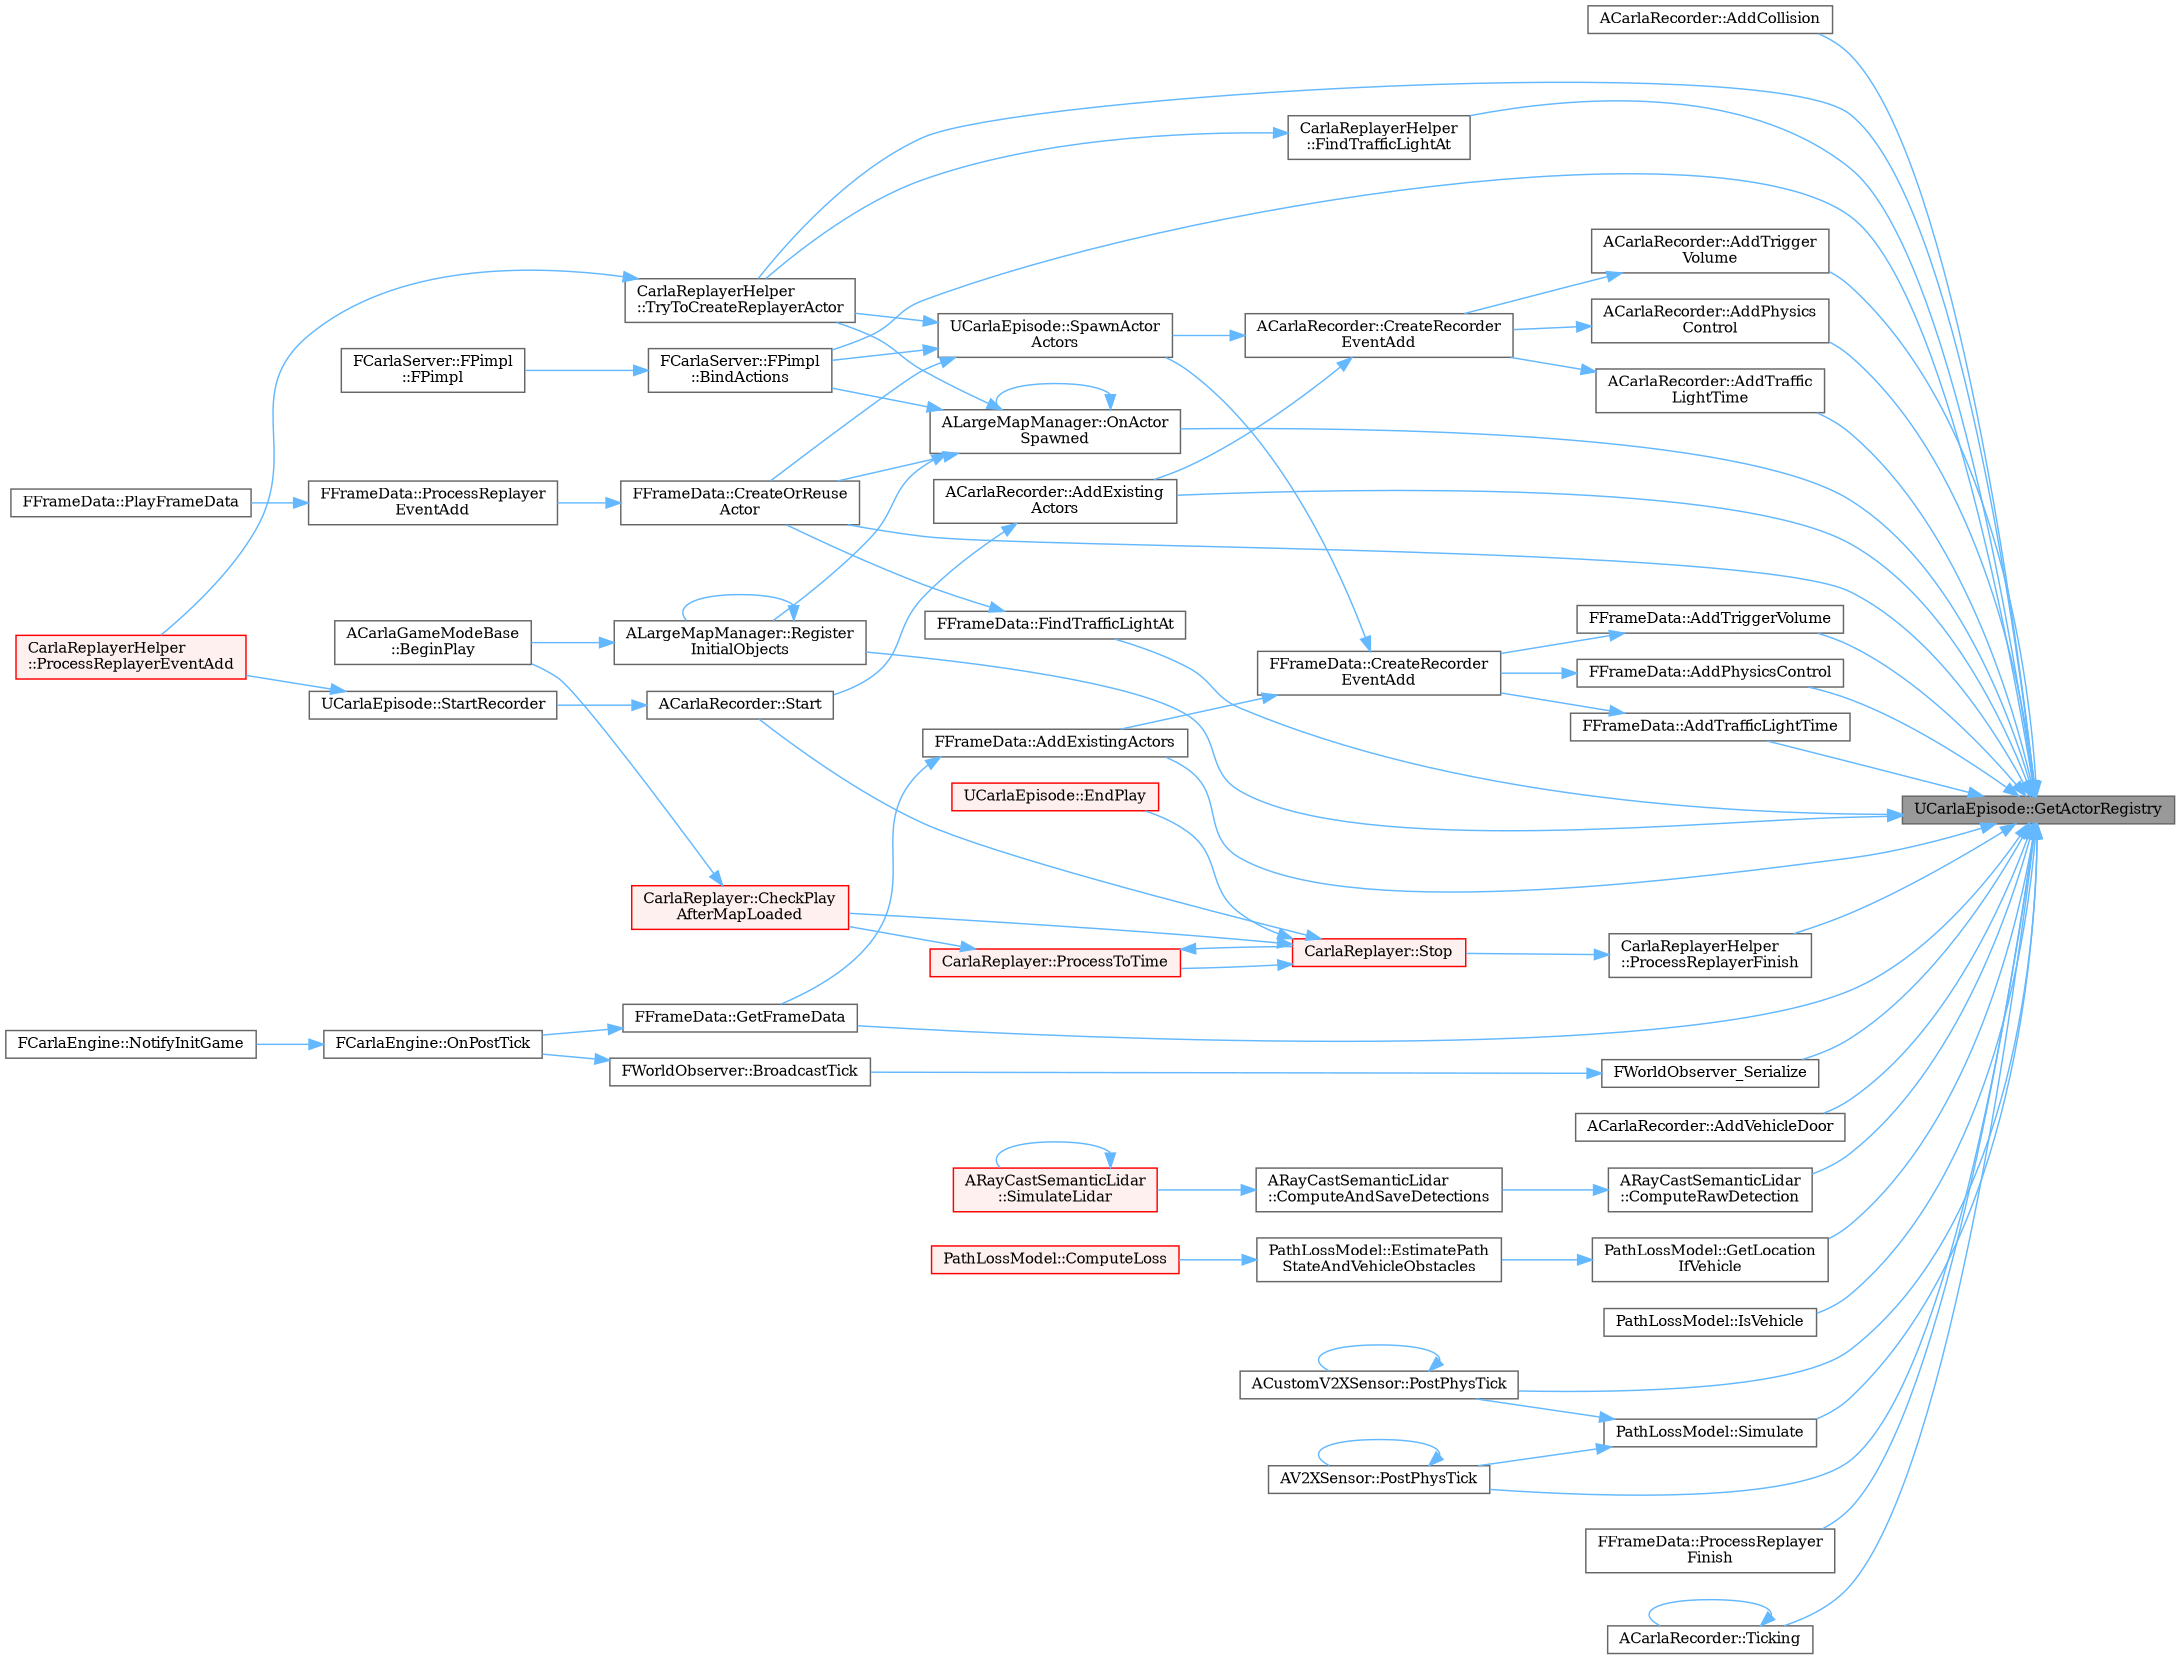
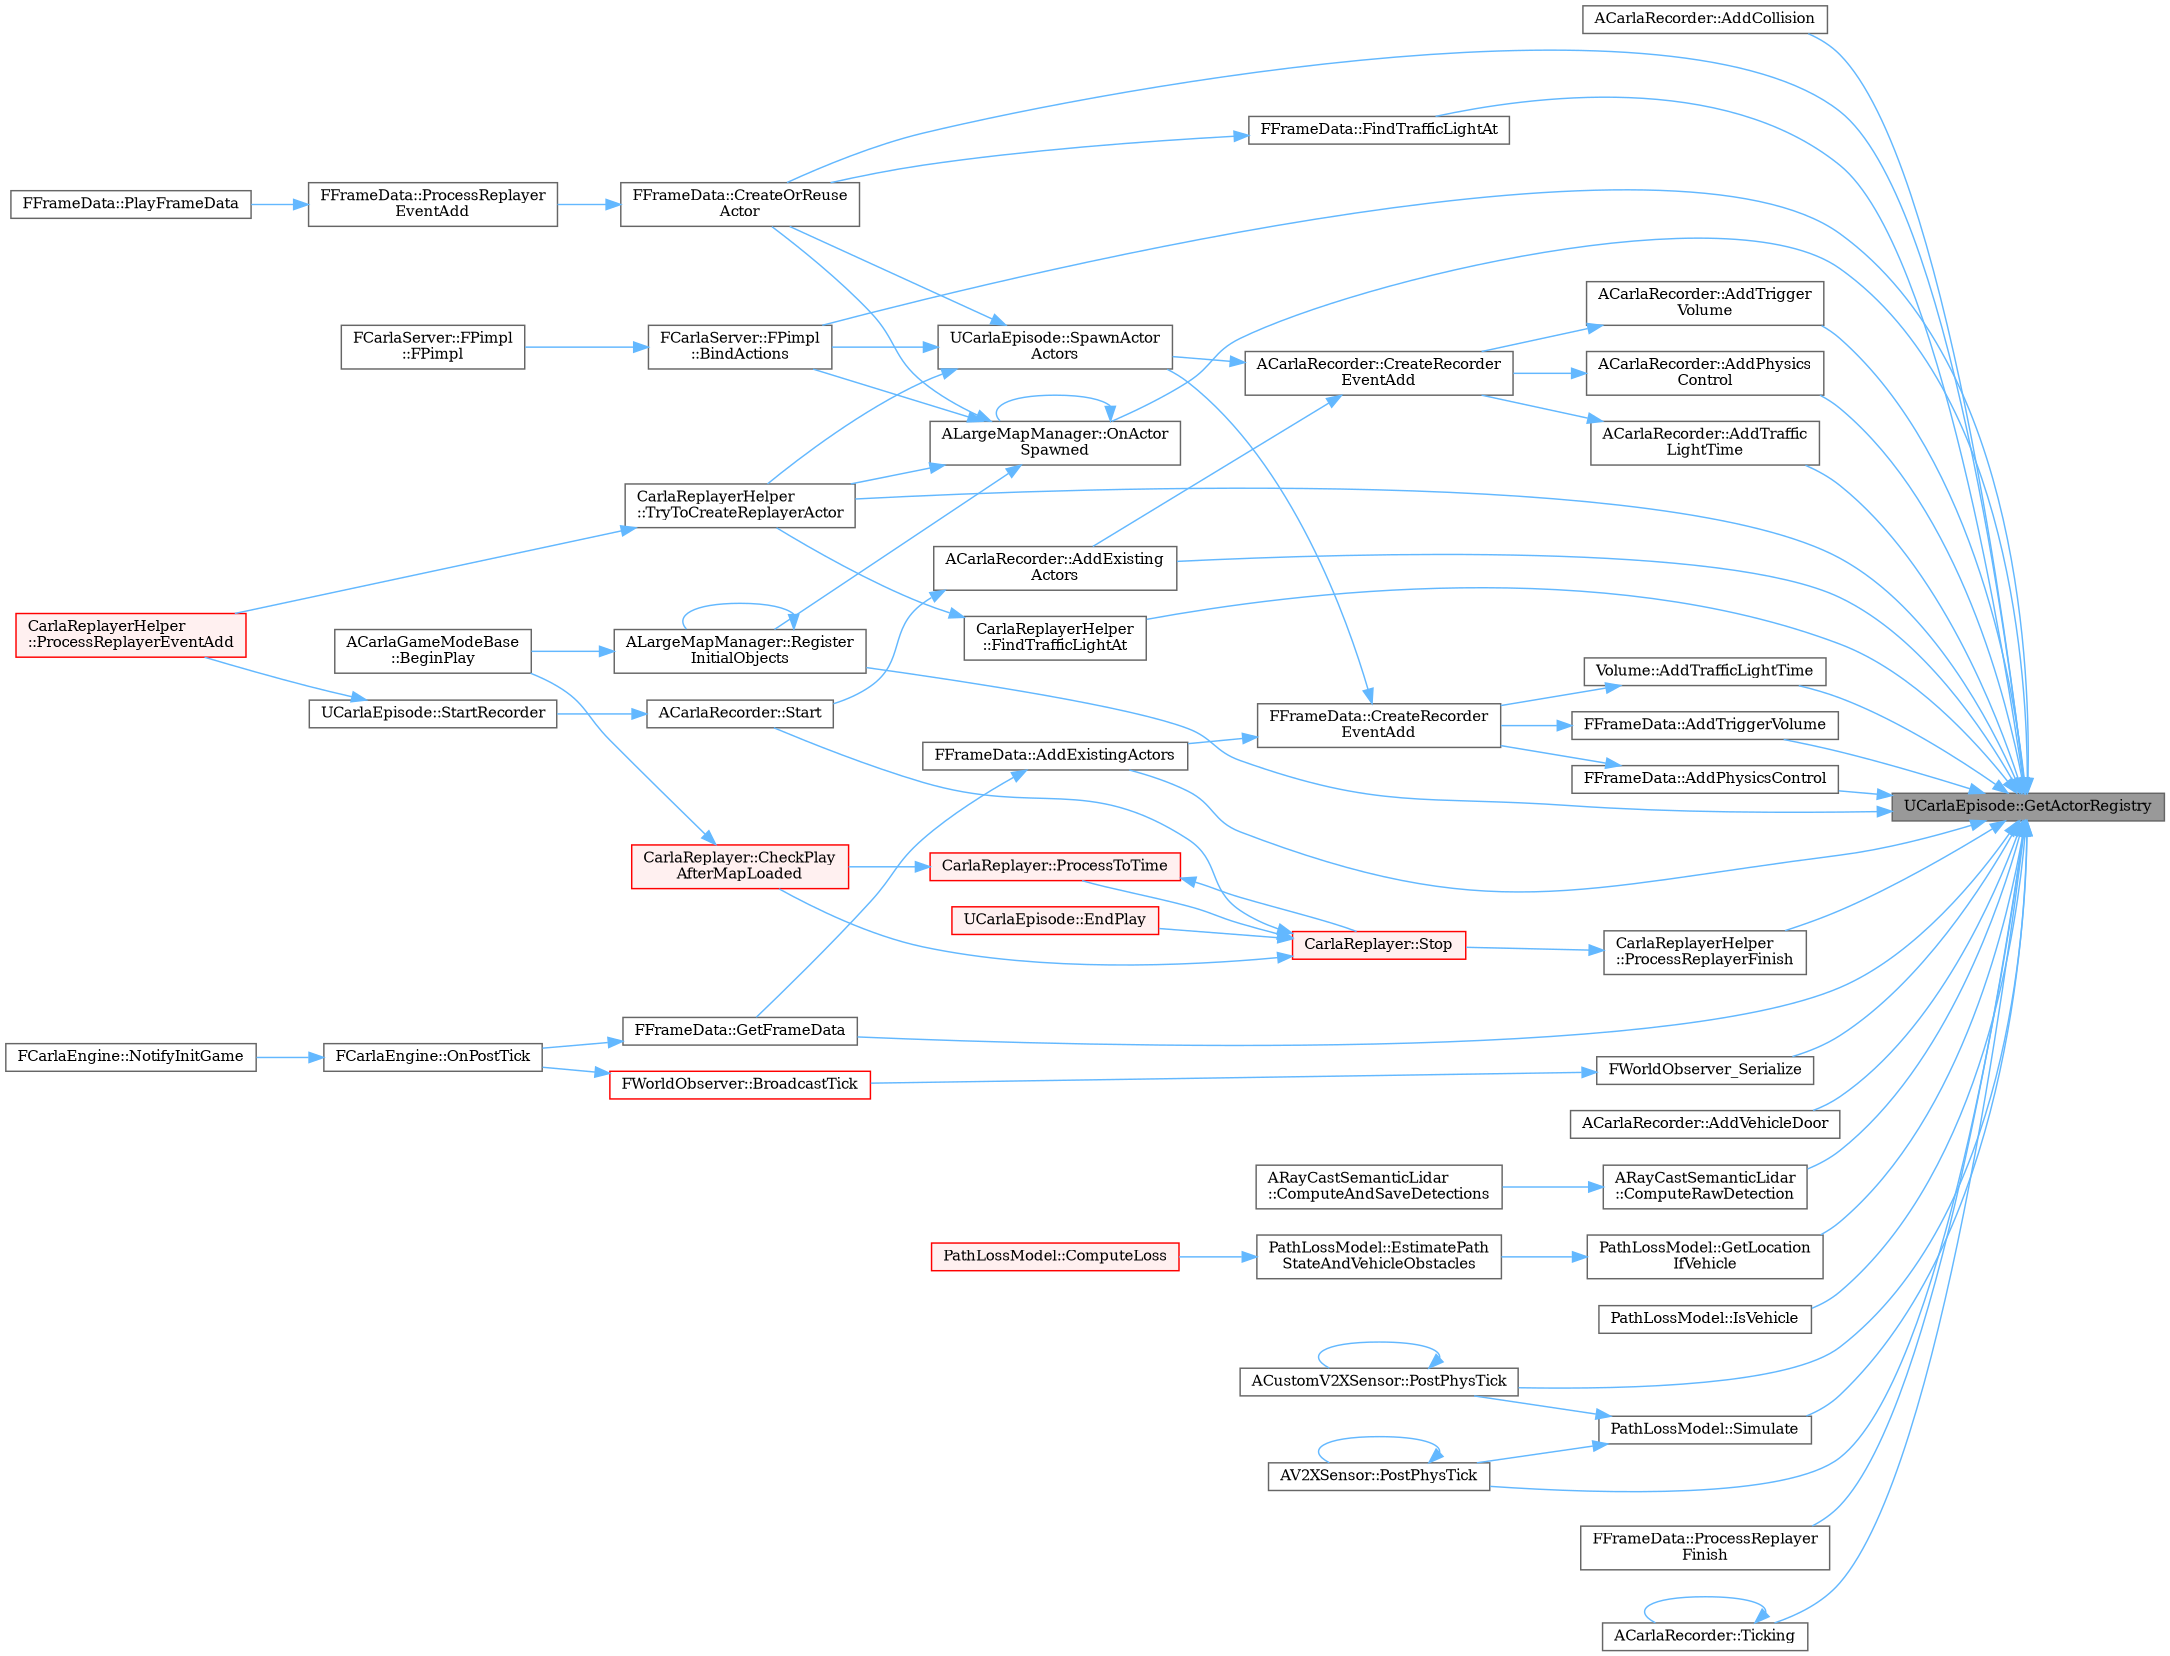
(1710, 727) -> (1705, 672)
(740, 1072) -> (740, 1085)
(1055, 1190) -> none
